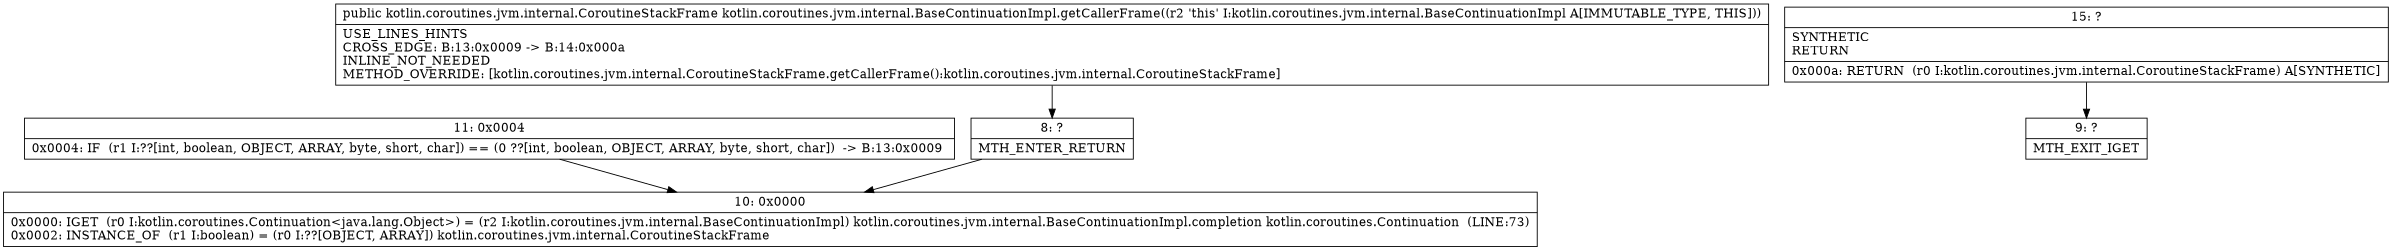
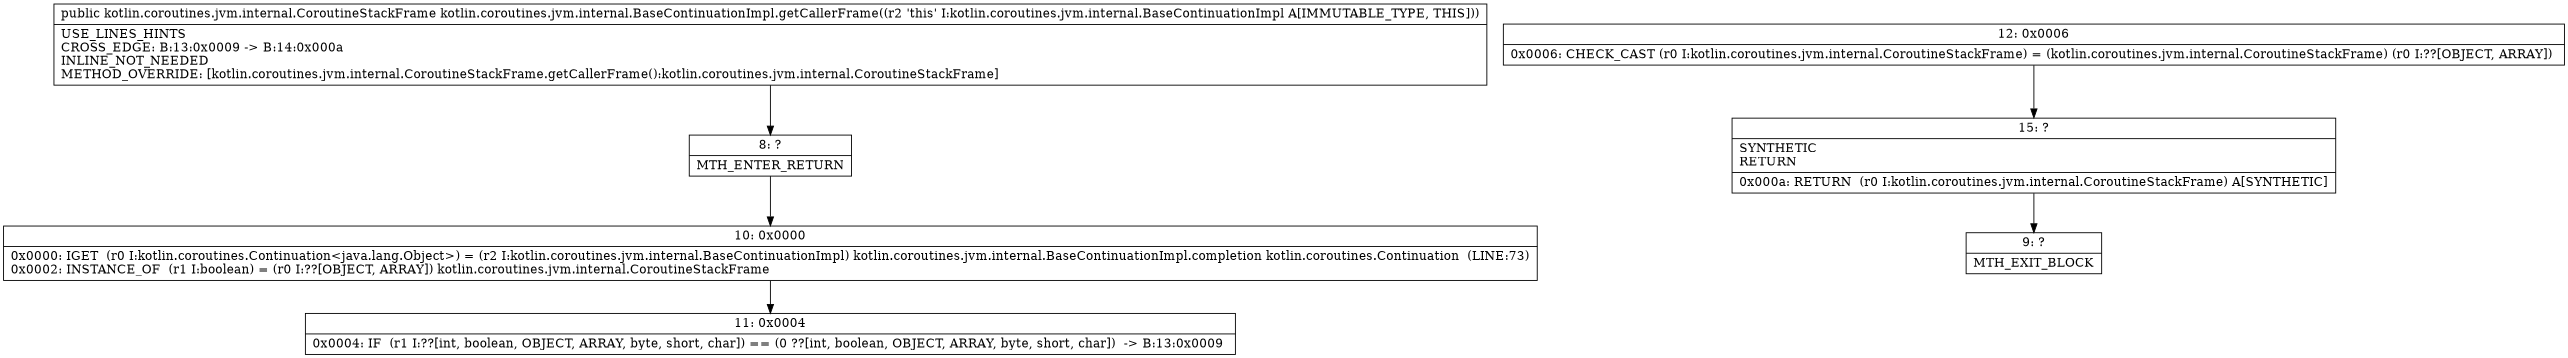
none -> (2034, 45)
(2086, 148) -> (2034, 263)
(614, 174) -> (770, 293)
